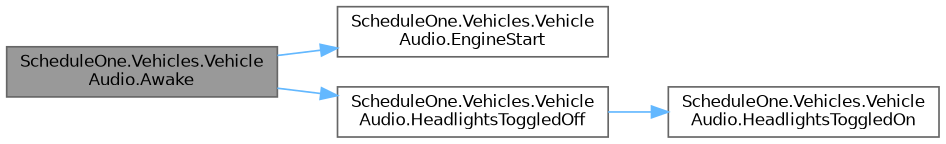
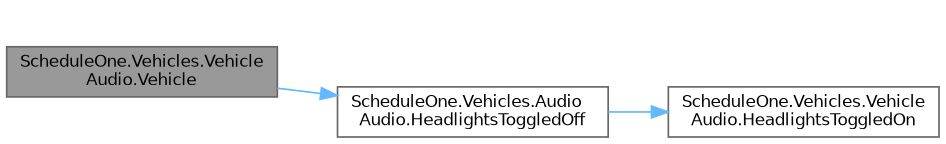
(473, 32) -> none
(142, 72) -> (142, 72)
(473, 112) -> (473, 112)
